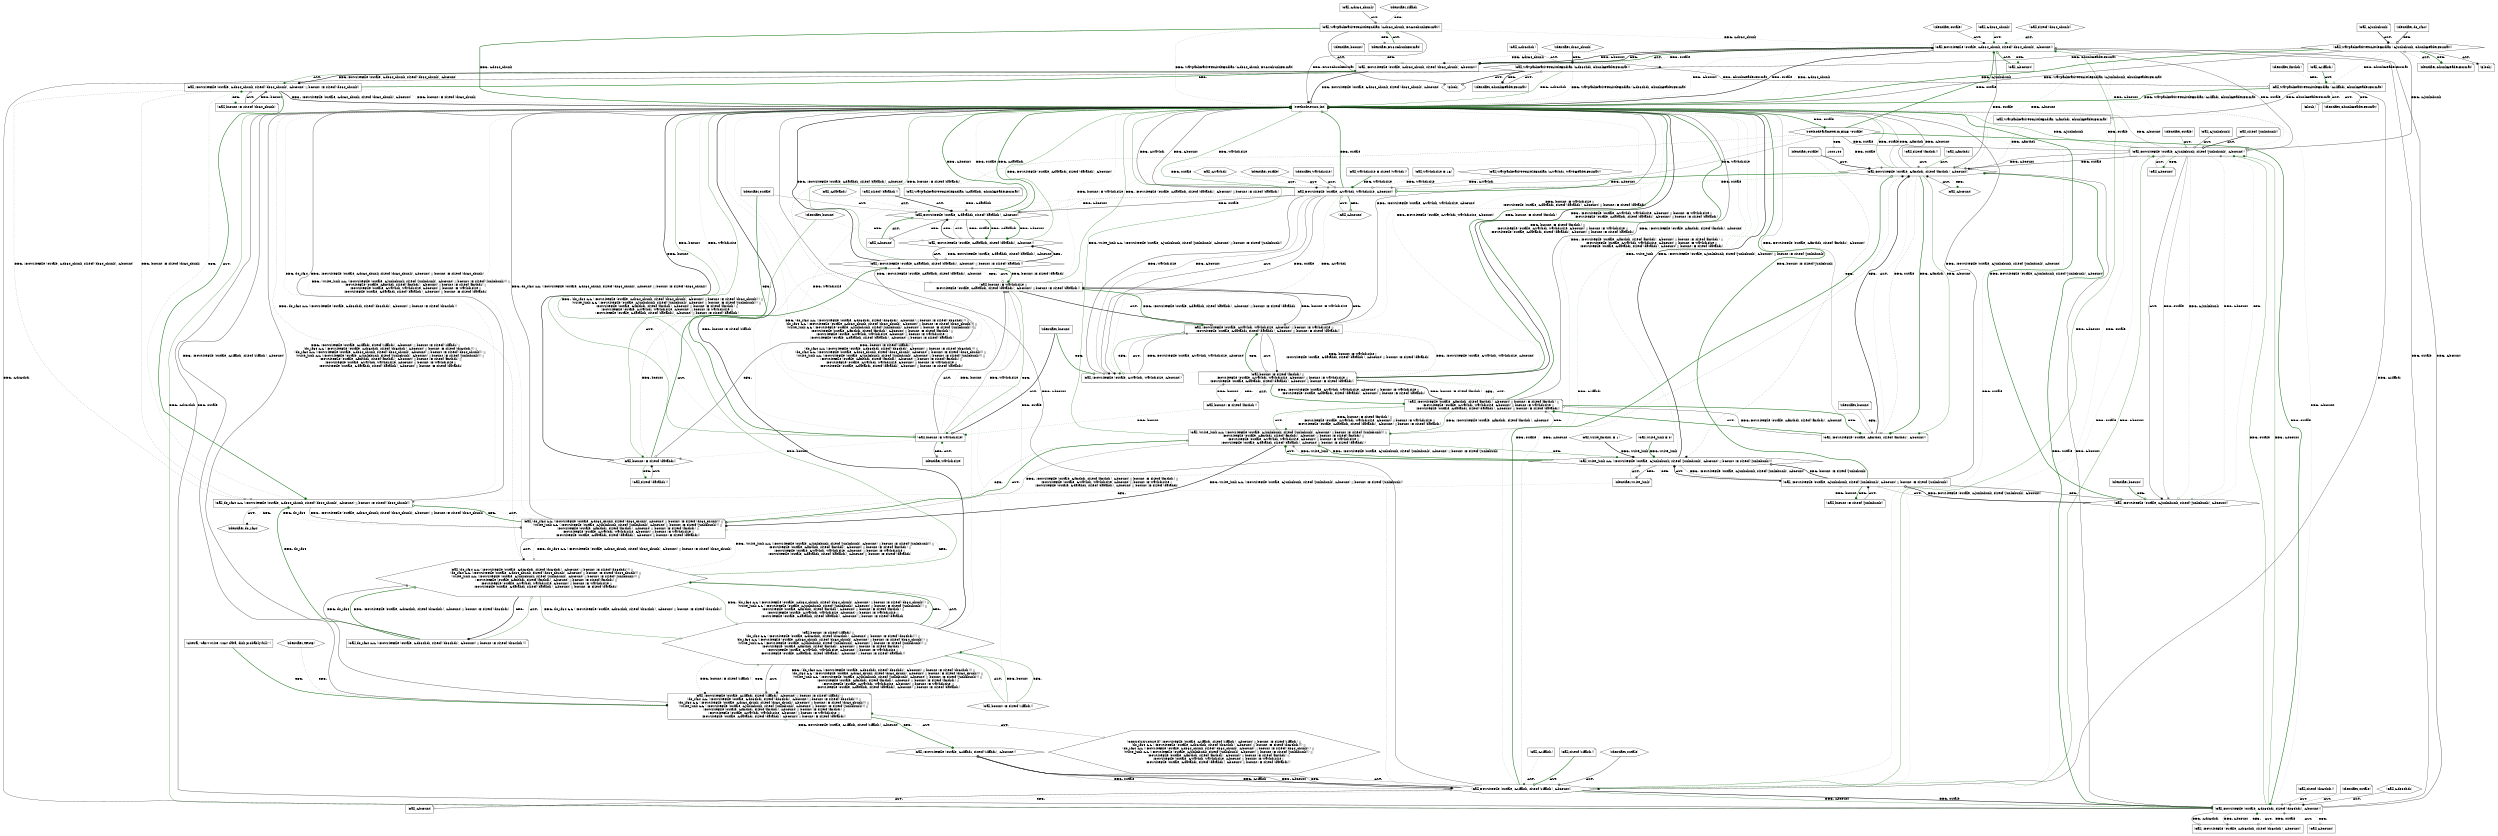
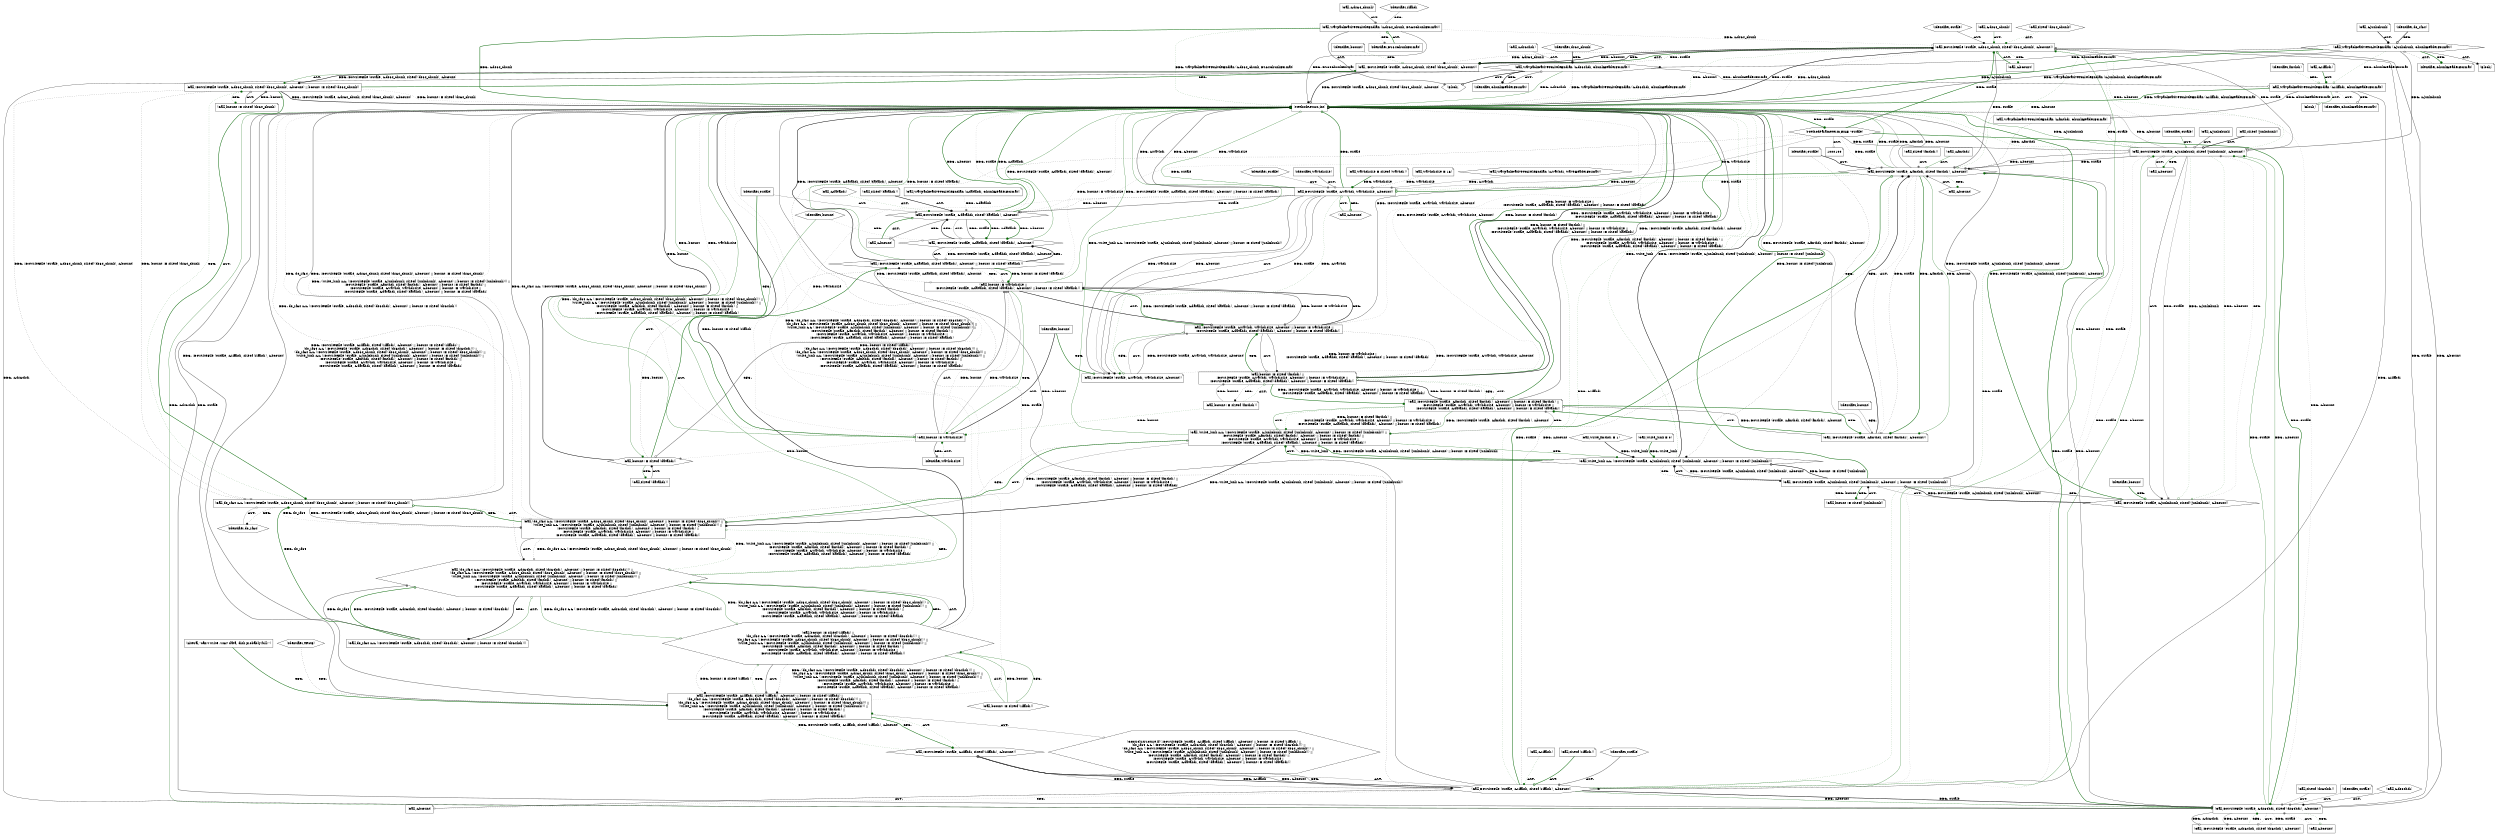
(1838, 142) -> (1838, 142)
(1215, 172) -> none
(1632, 482) -> none
